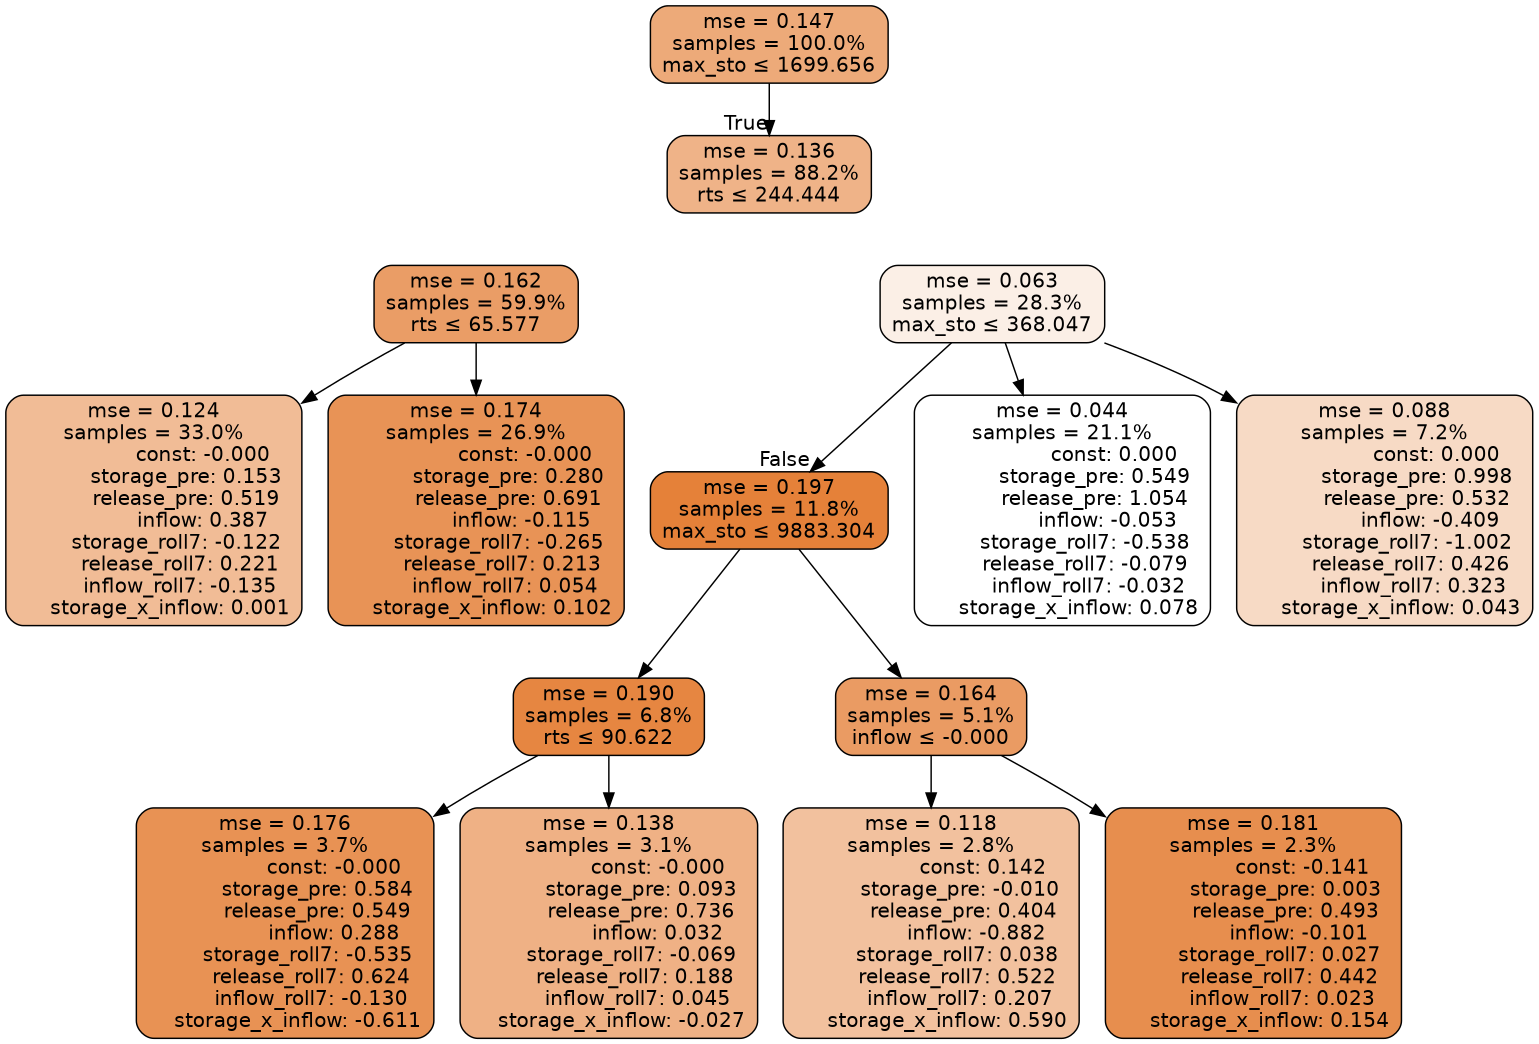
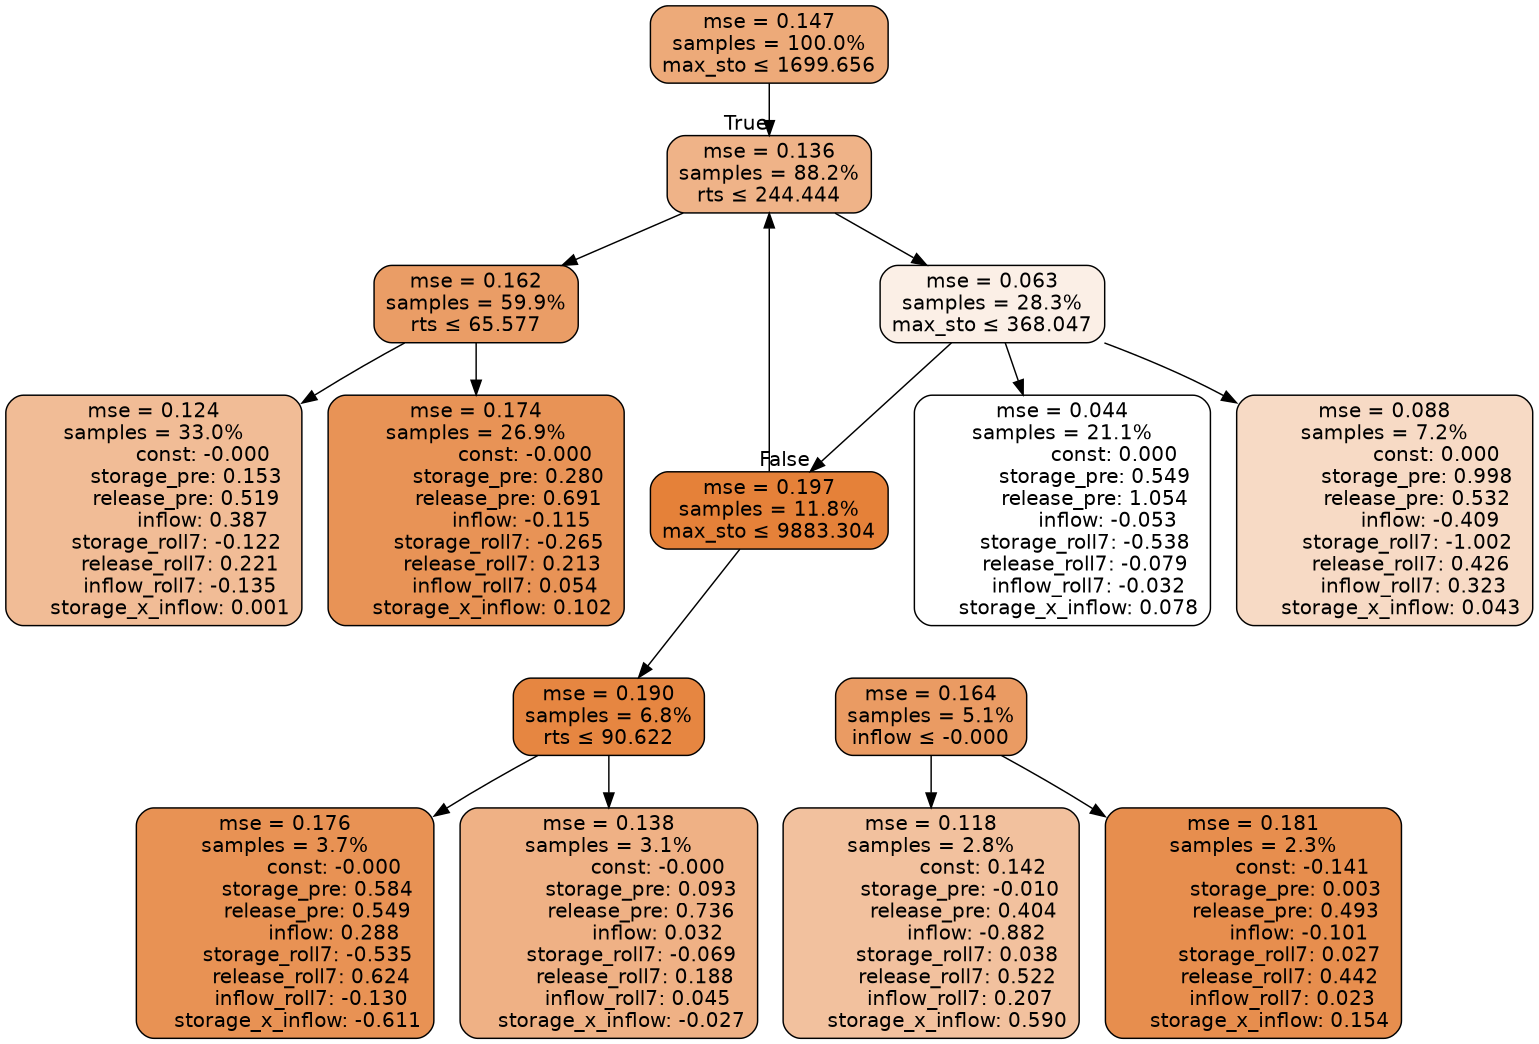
none -> (874, 235)
none -> (630, 236)
(845, 608) -> (769, 350)
